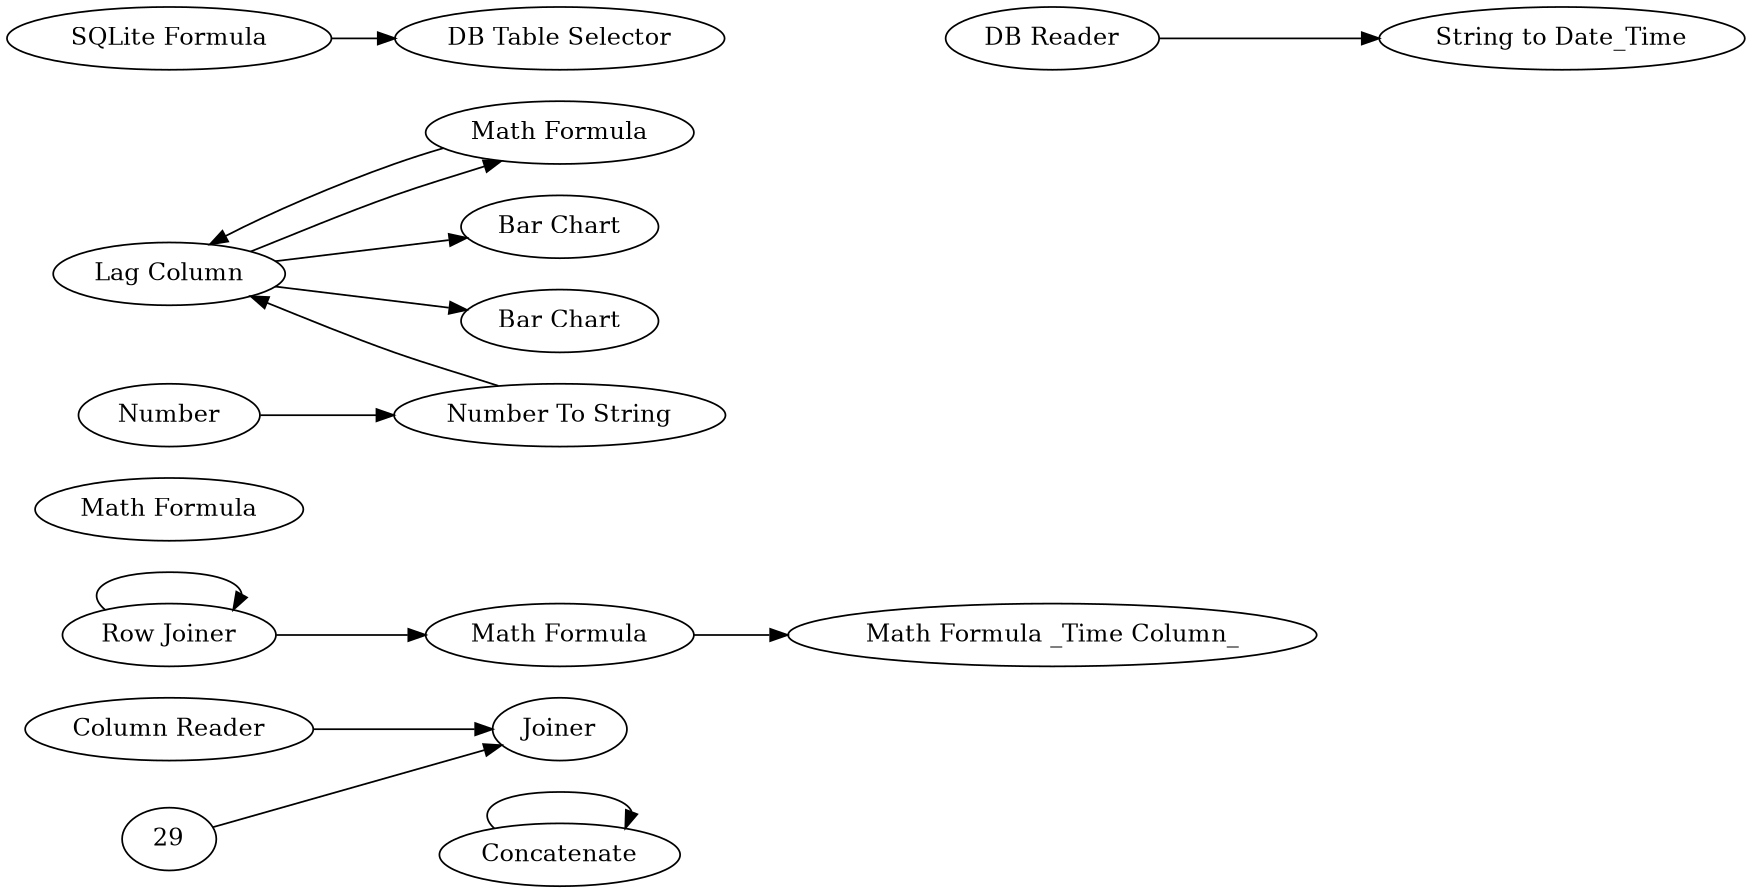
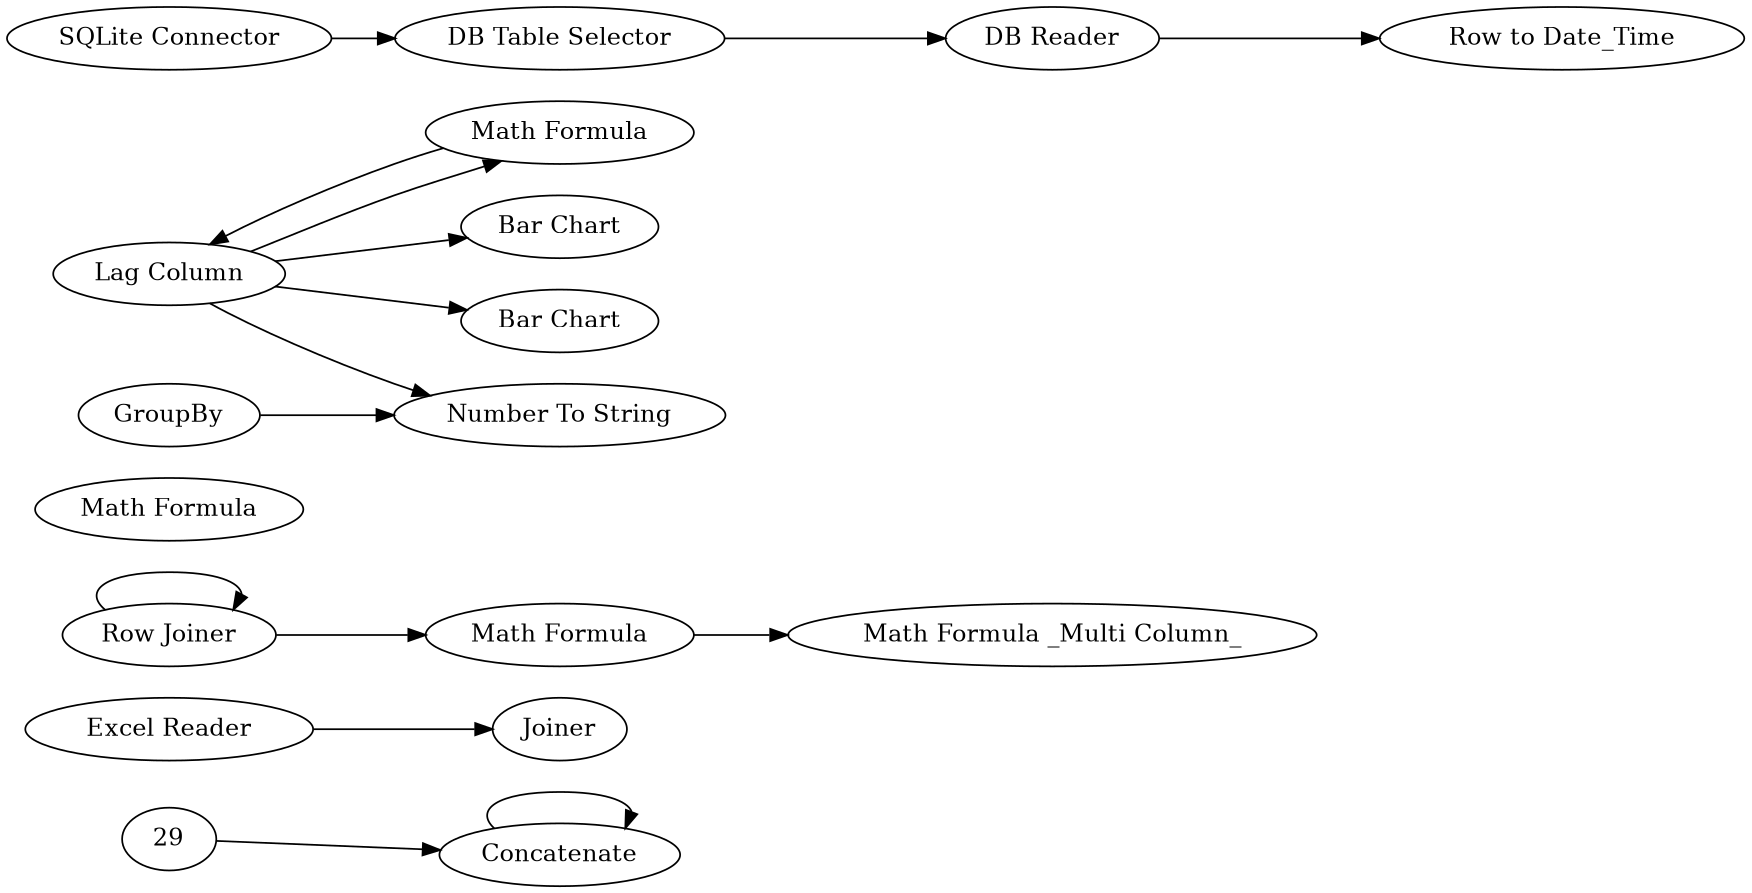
(169, 38) -> (169, 38)
none -> (826, 38)
(1562, 38) -> (1562, 38)
(381, 348) -> (310, 351)
(169, 415) -> (169, 415)
(1052, 635) -> (1052, 635)
(169, 729) -> (169, 729)
(349, 789) -> (320, 845)
